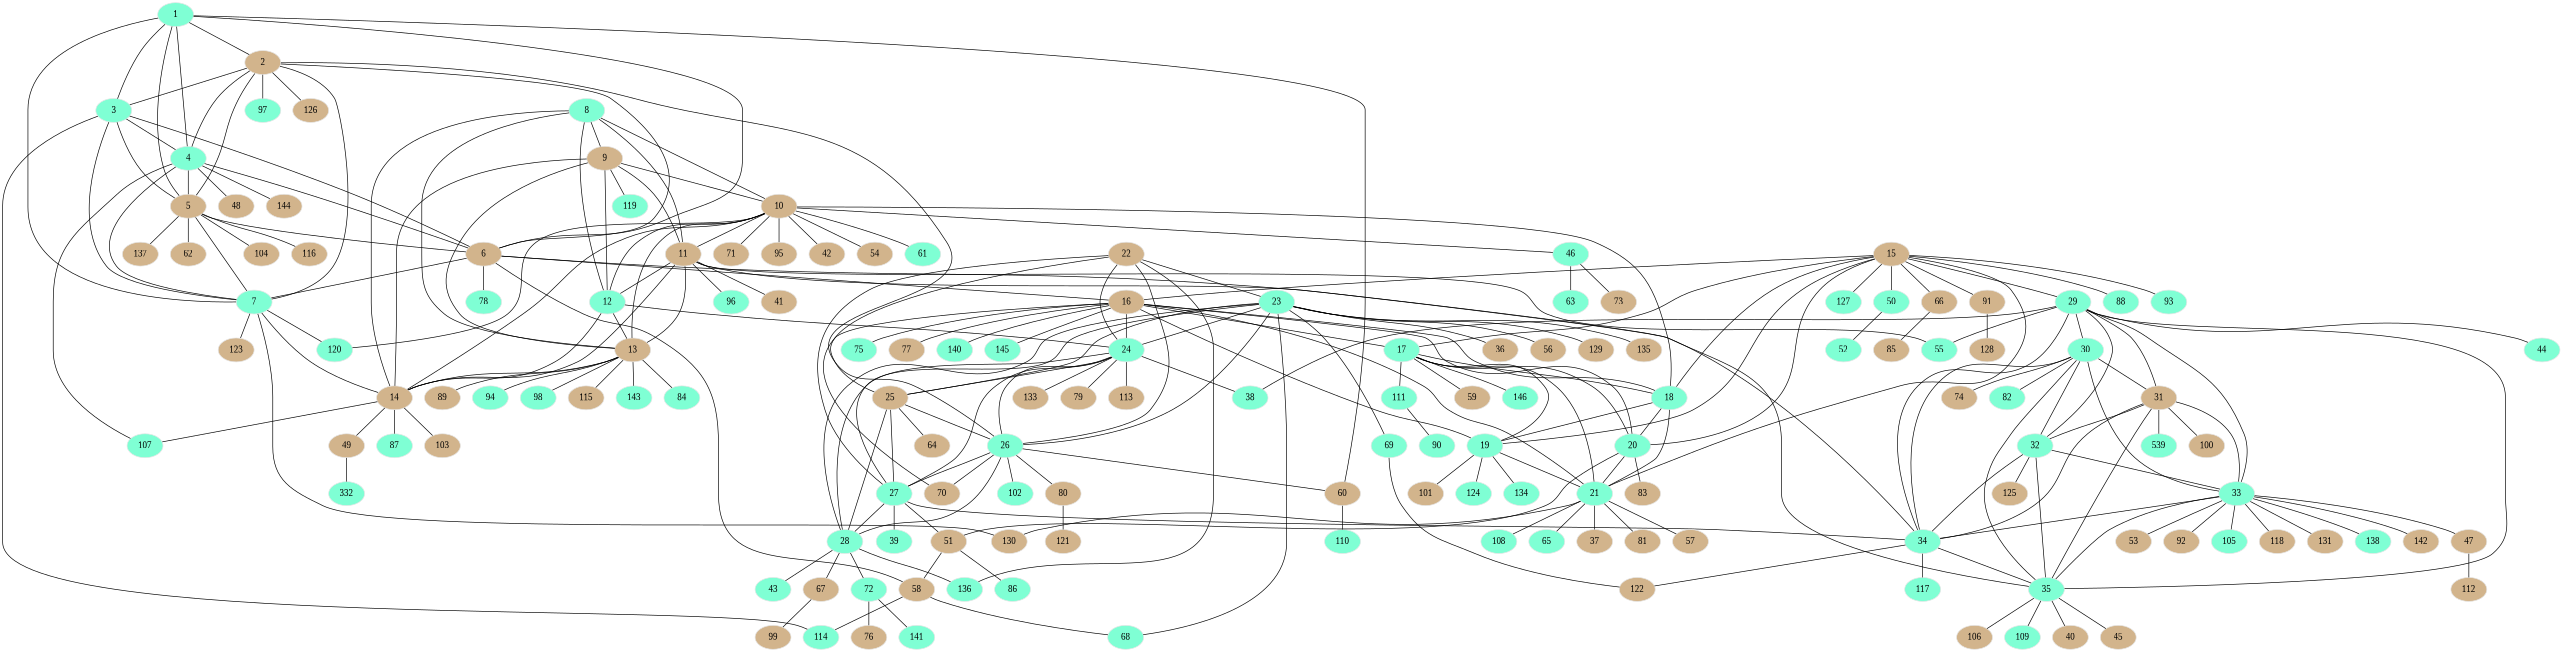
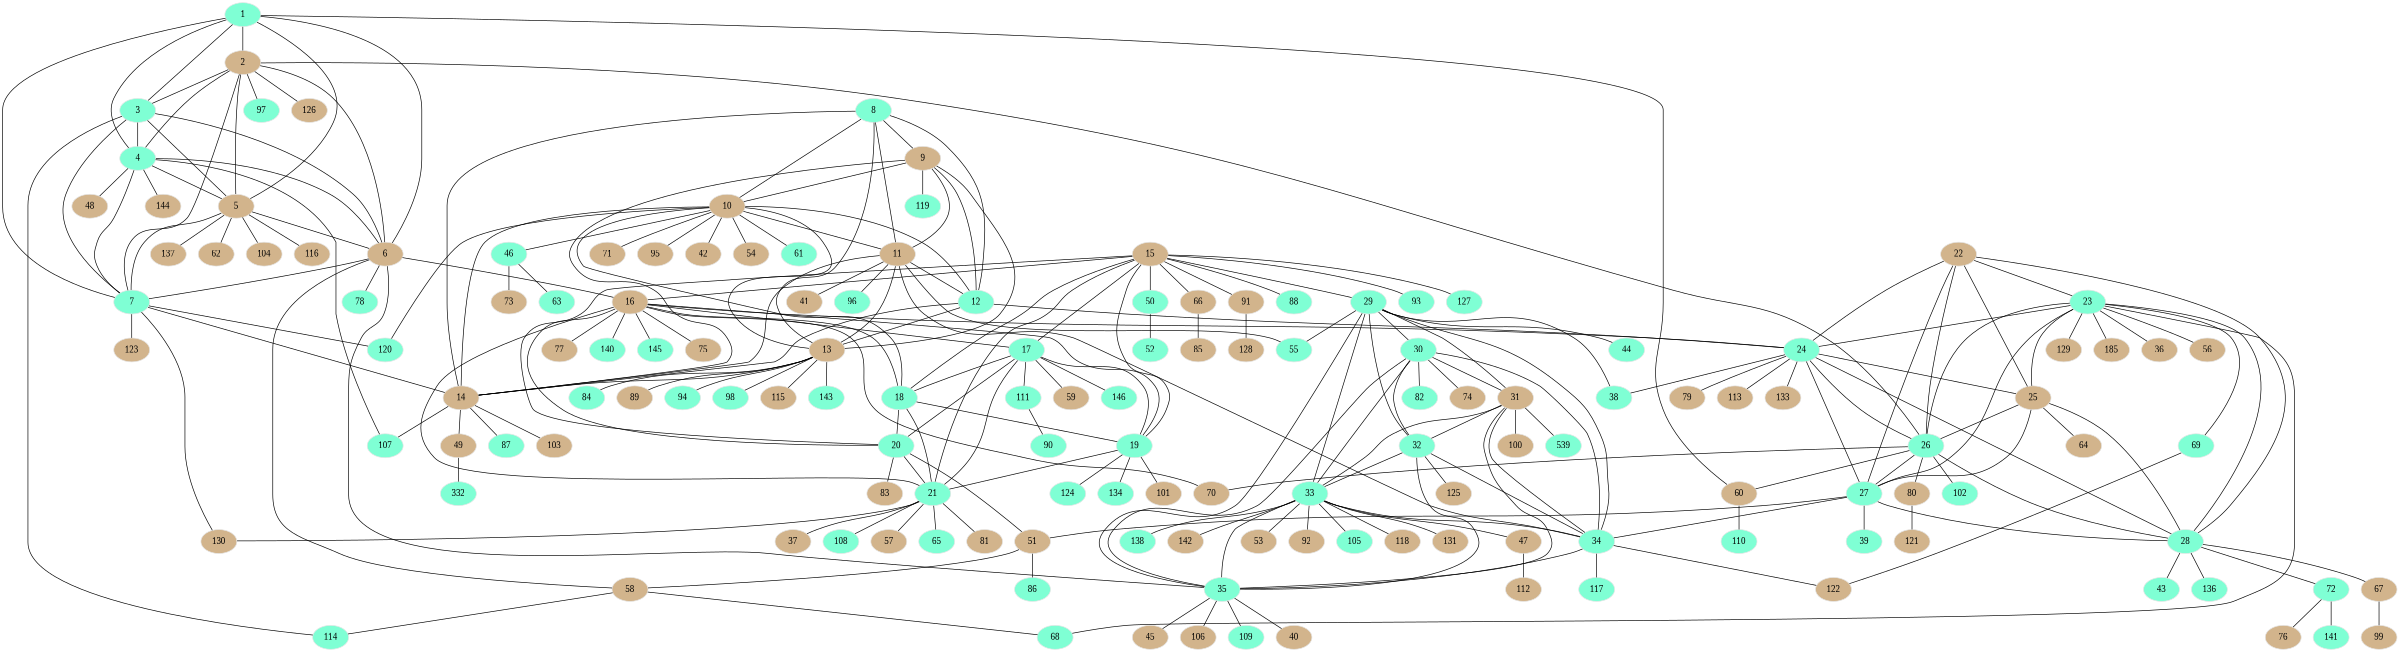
(859, 350) -> (703, 350)
(1644, 350) -> (2112, 350)
(1212, 501) -> (2233, 319)
